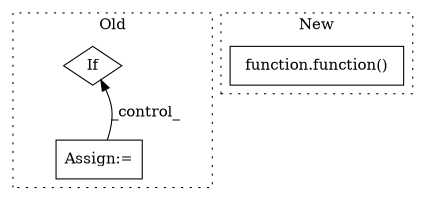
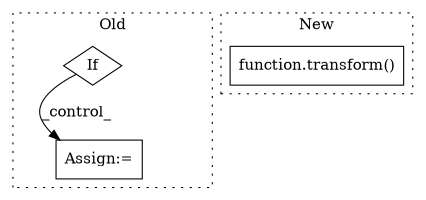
(317, 66) -> (317, 66)
(112, 115) -> (45, 98)
